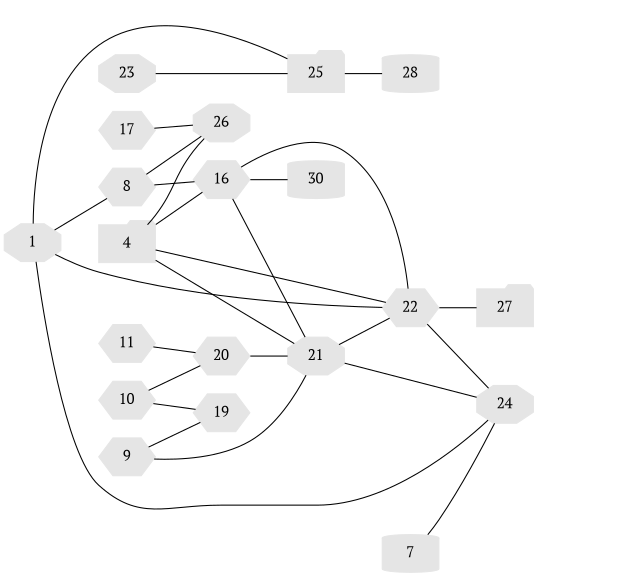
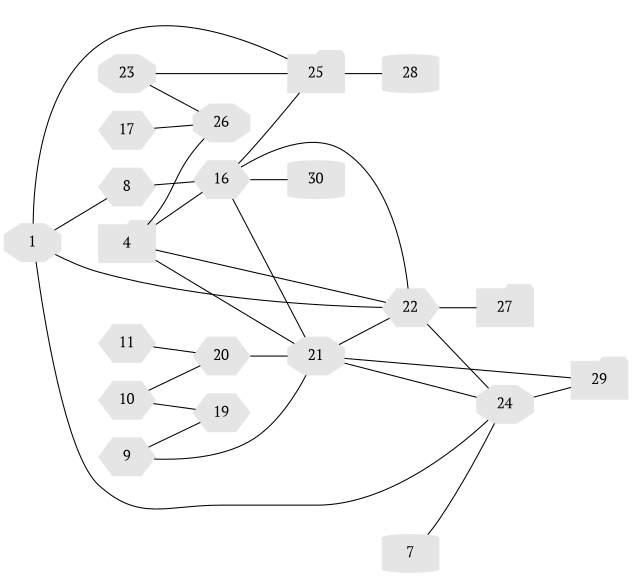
none -> (270, 129)
(174, 155) -> (174, 98)
none -> (600, 380)
